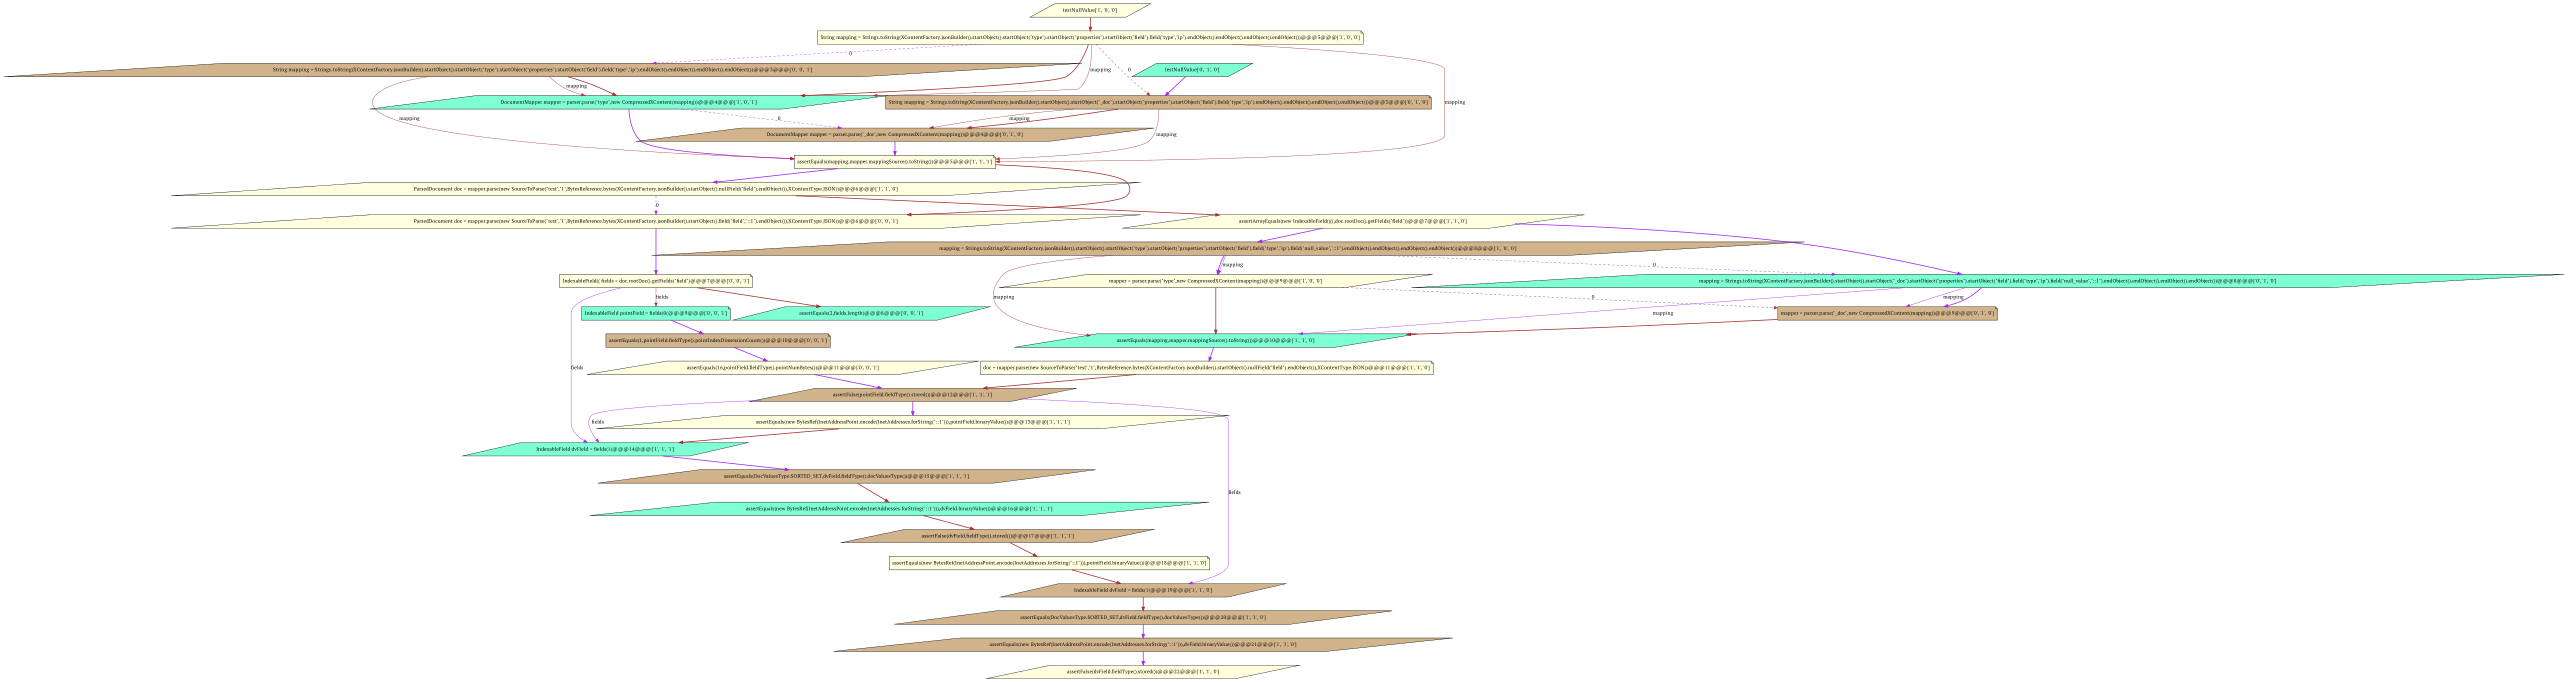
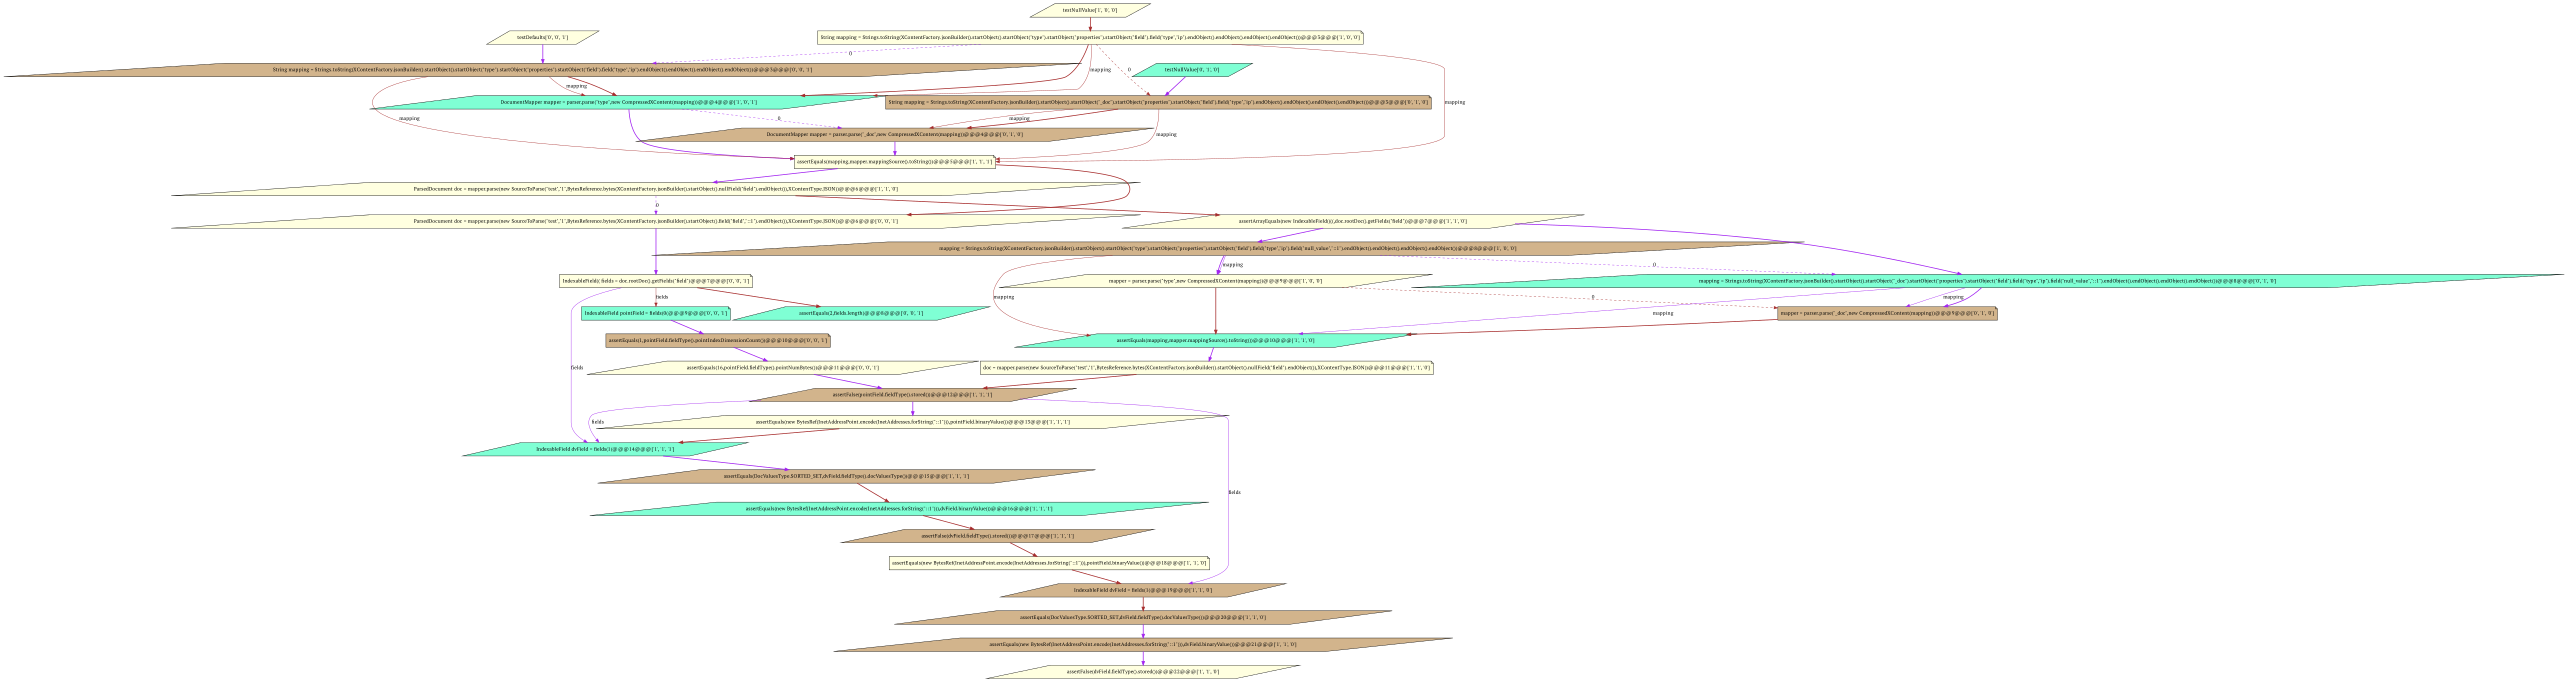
none -> (543, 38)
